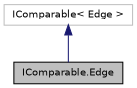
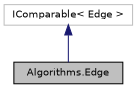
(68, 73) -> (68, 73)
